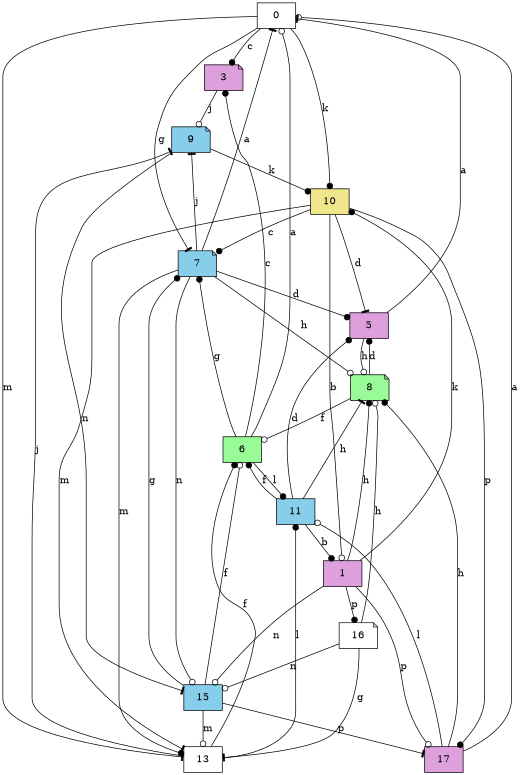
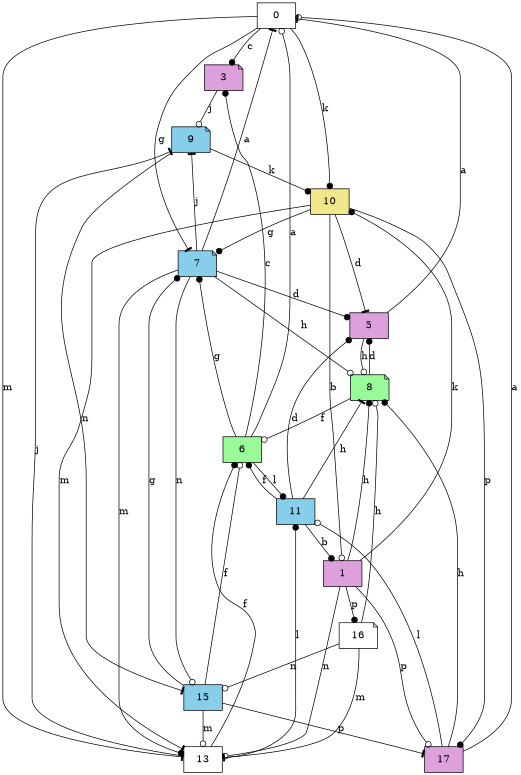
(271, 233) -> (271, 233)
(266, 629) -> (315, 700)
(361, 698) -> (361, 698)
